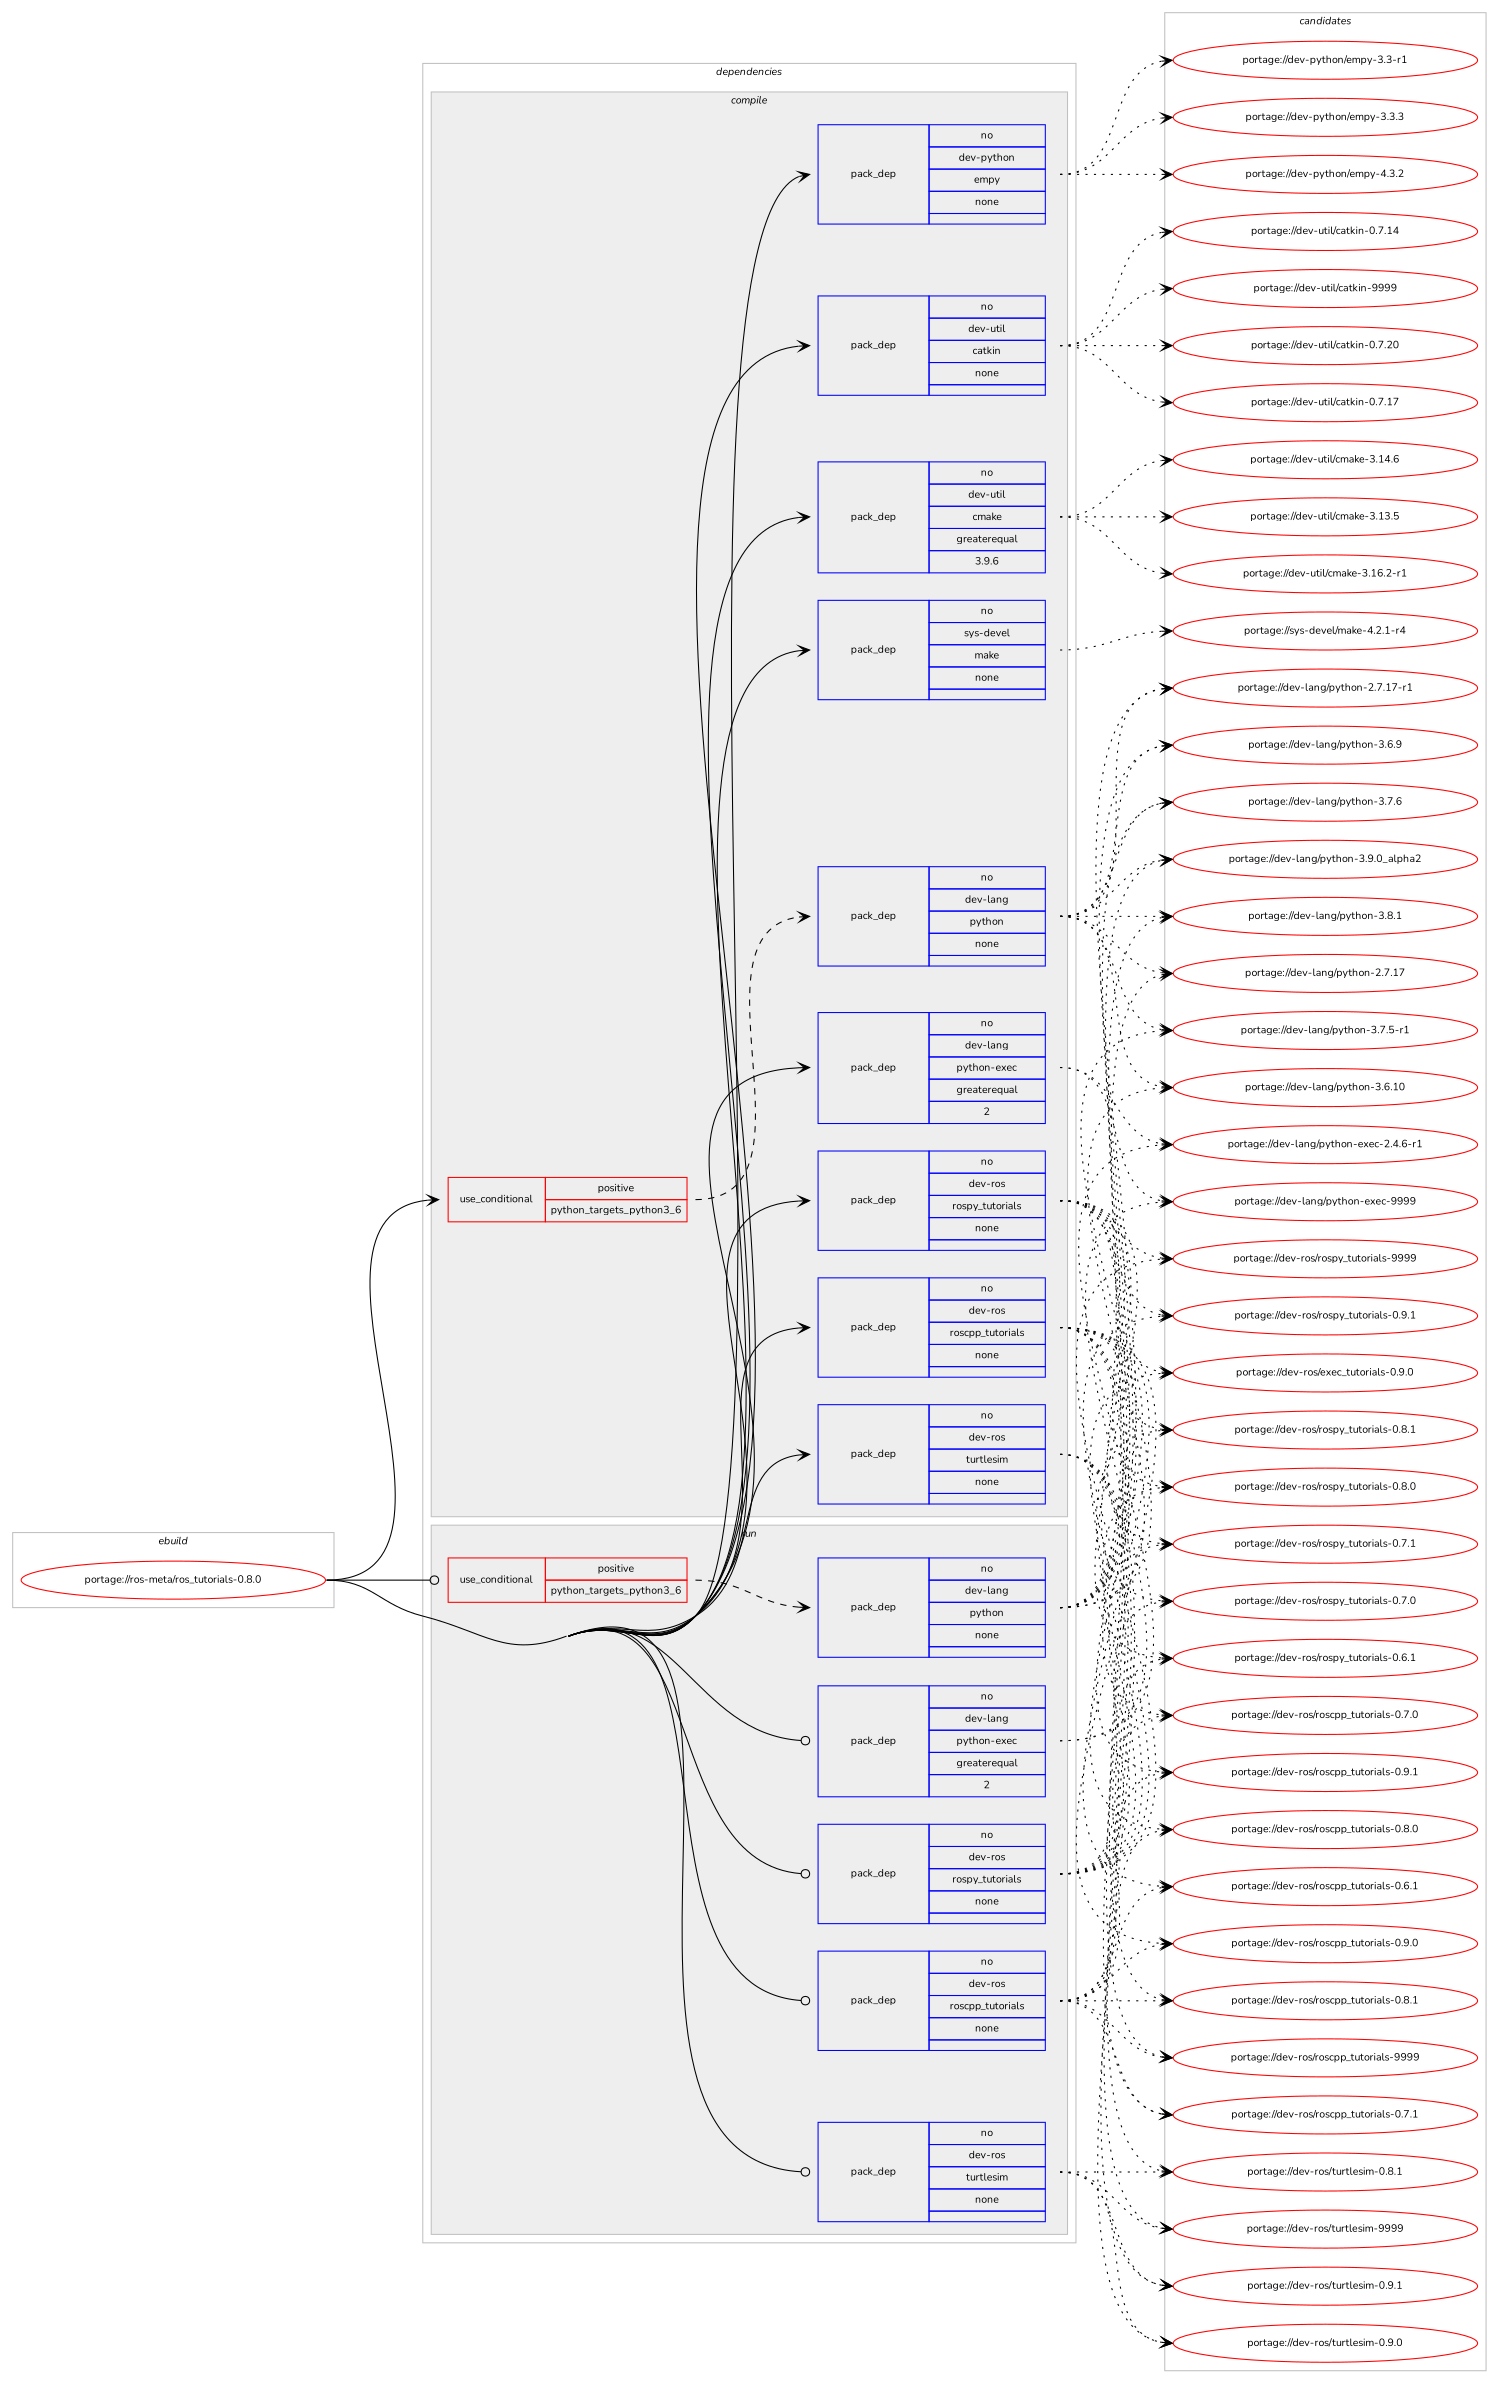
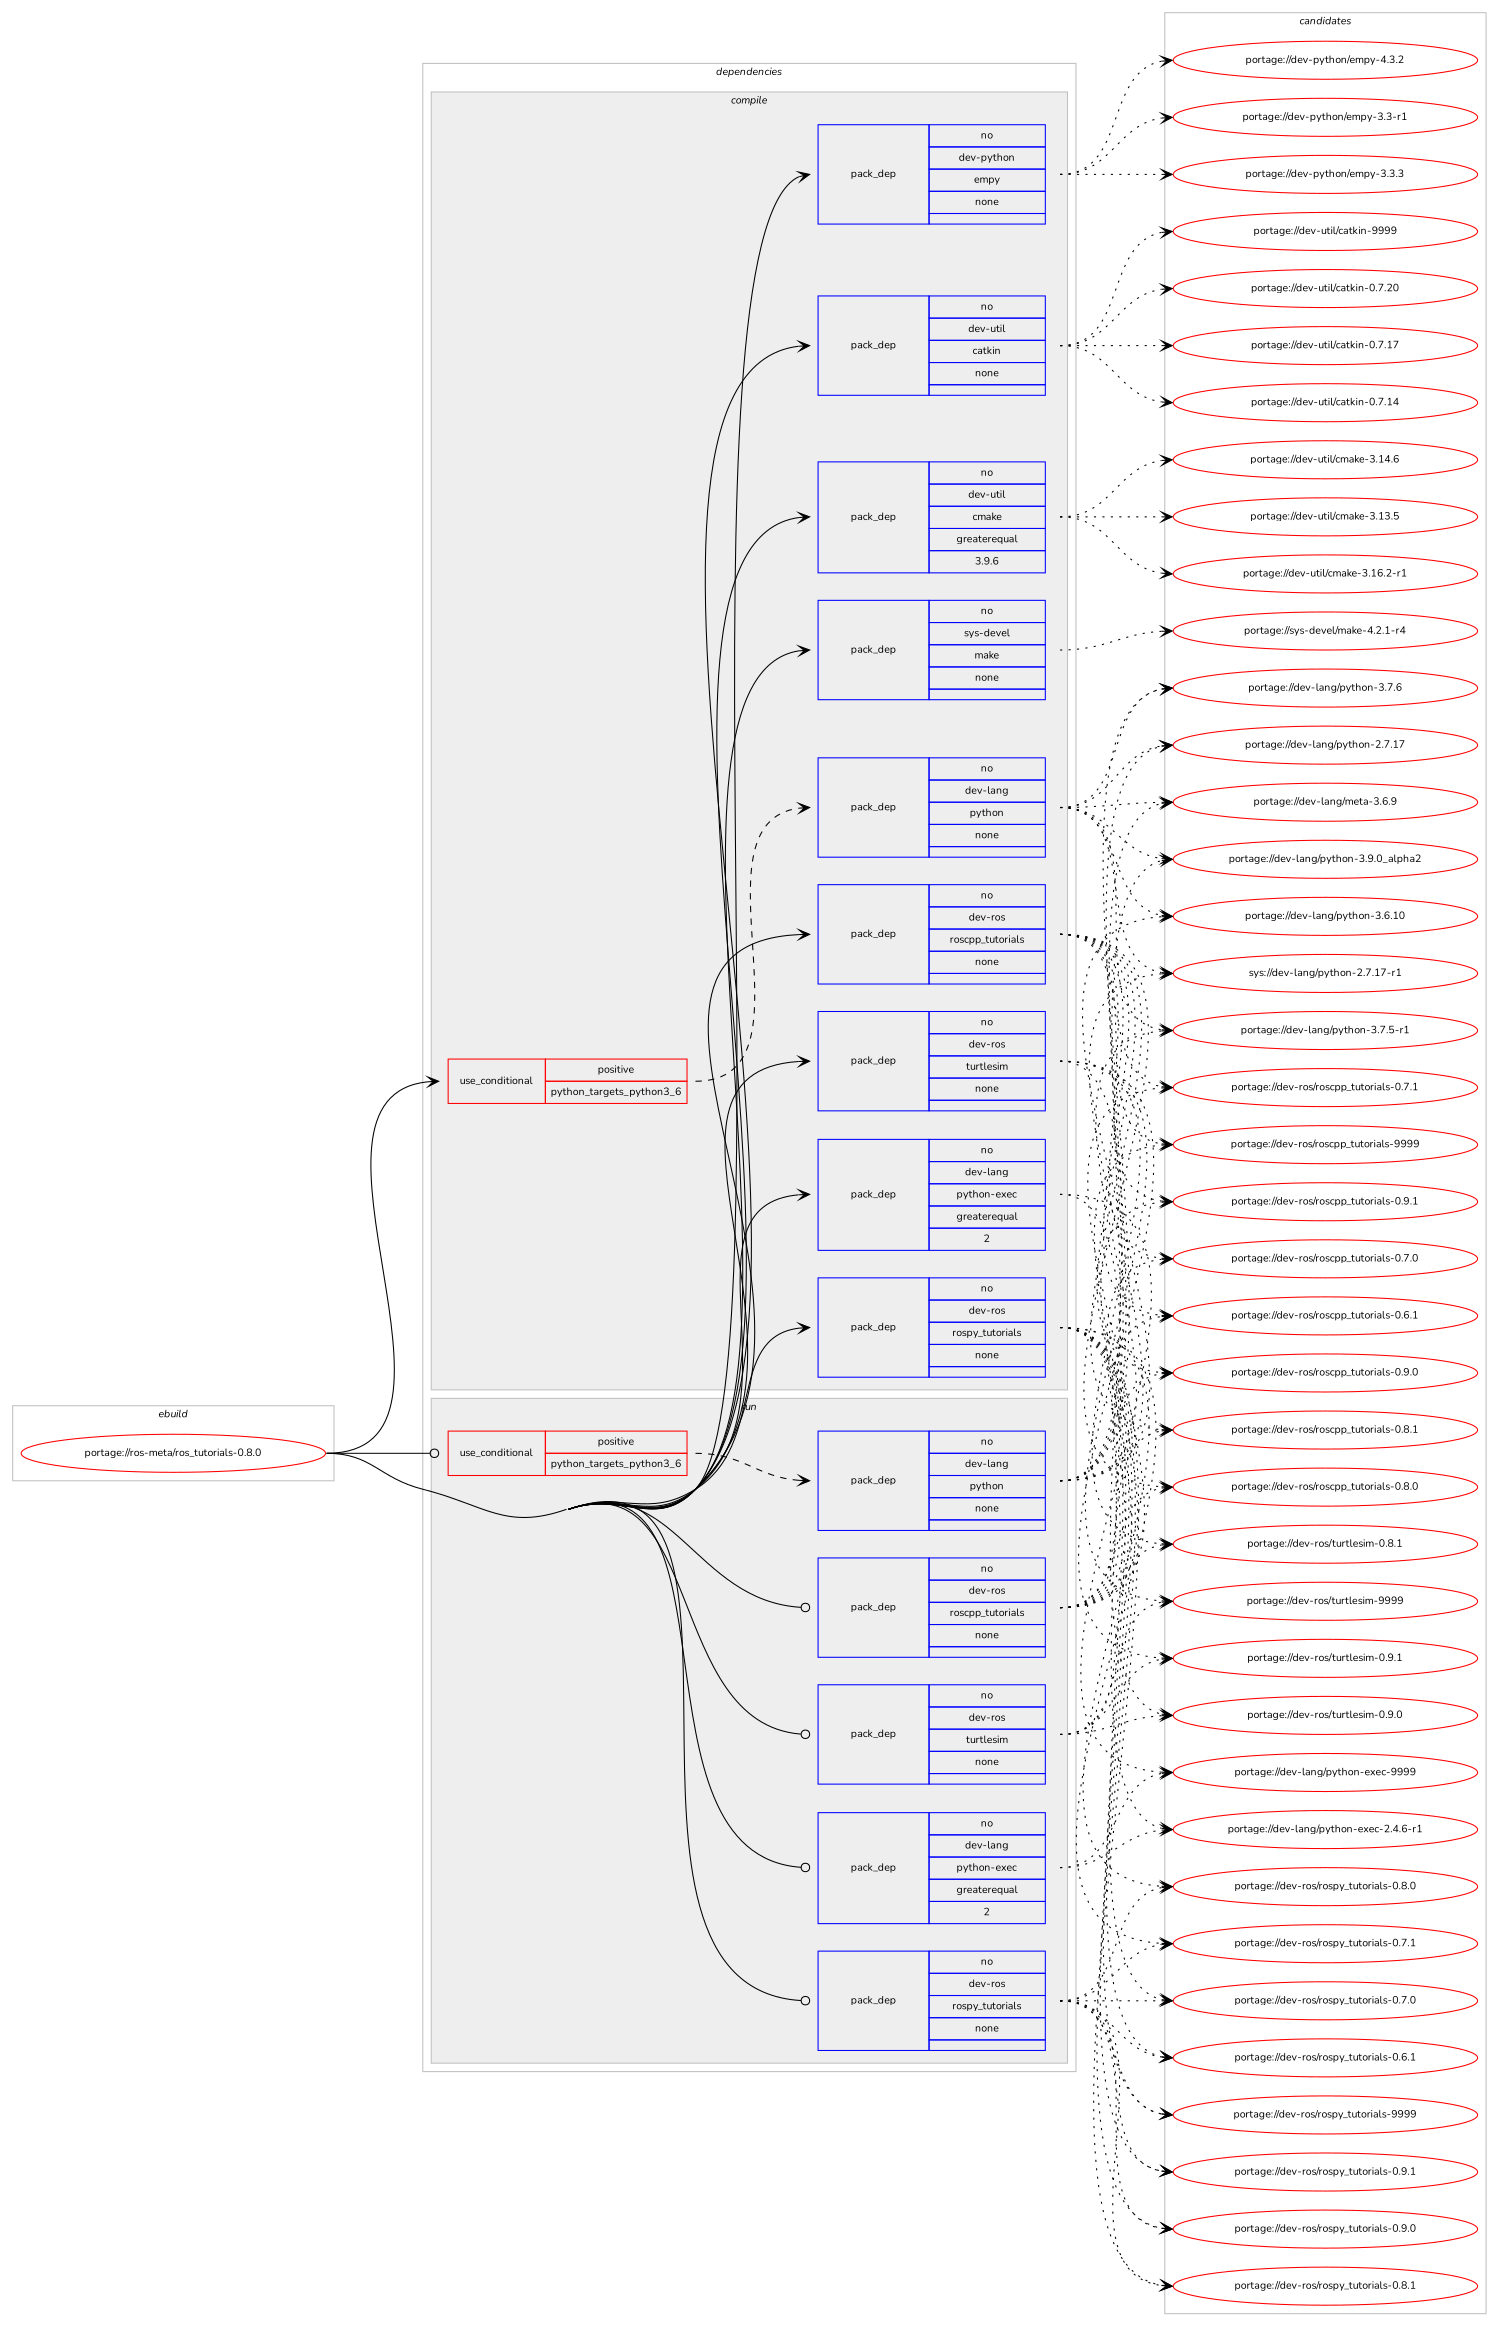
(1325, 688) -> (1325, 973)
(1325, 745) -> (1325, 802)
(1325, 916) -> none
(1325, 1373) -> (1325, 2229)
